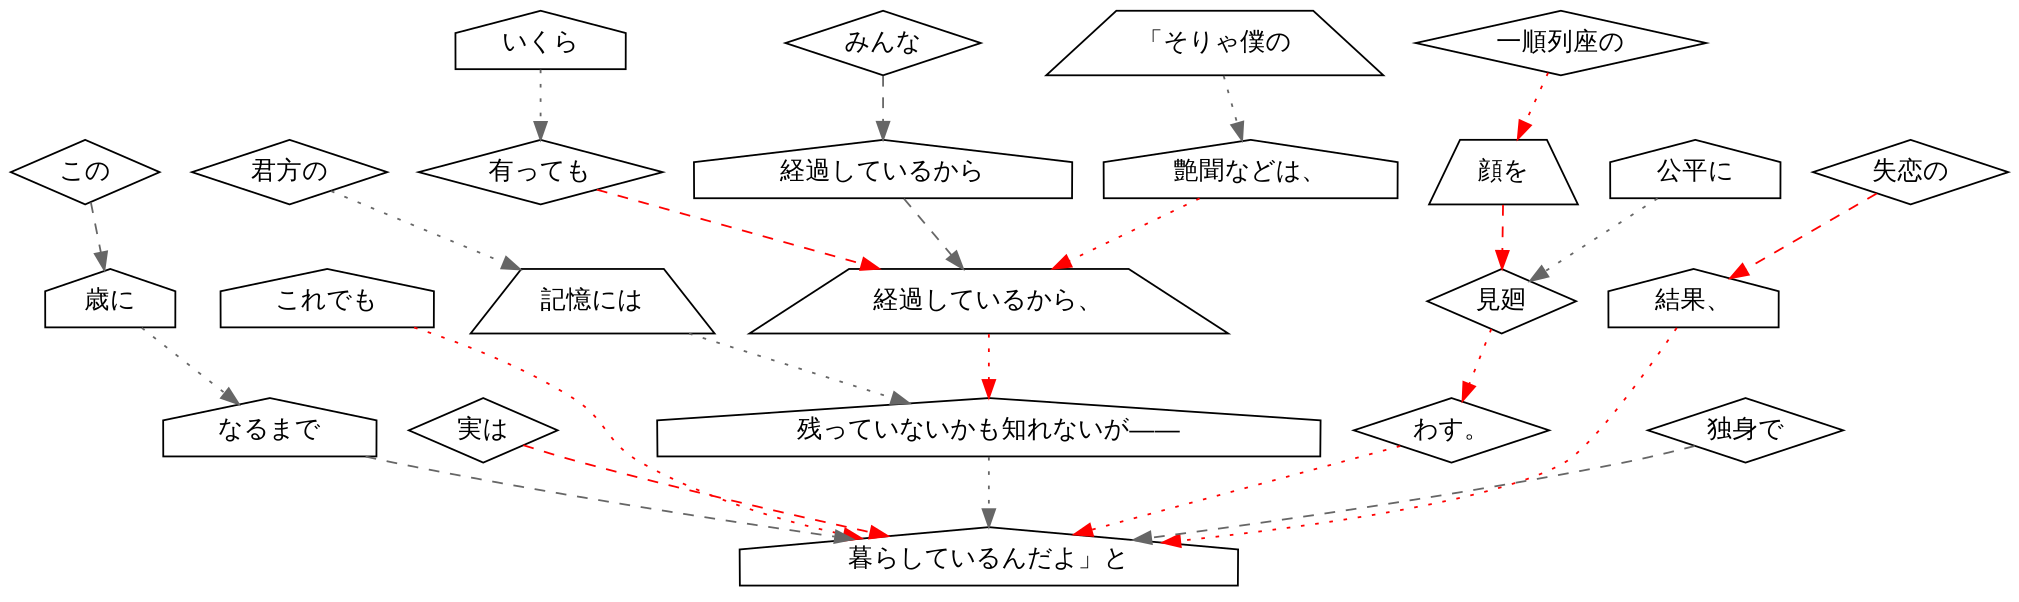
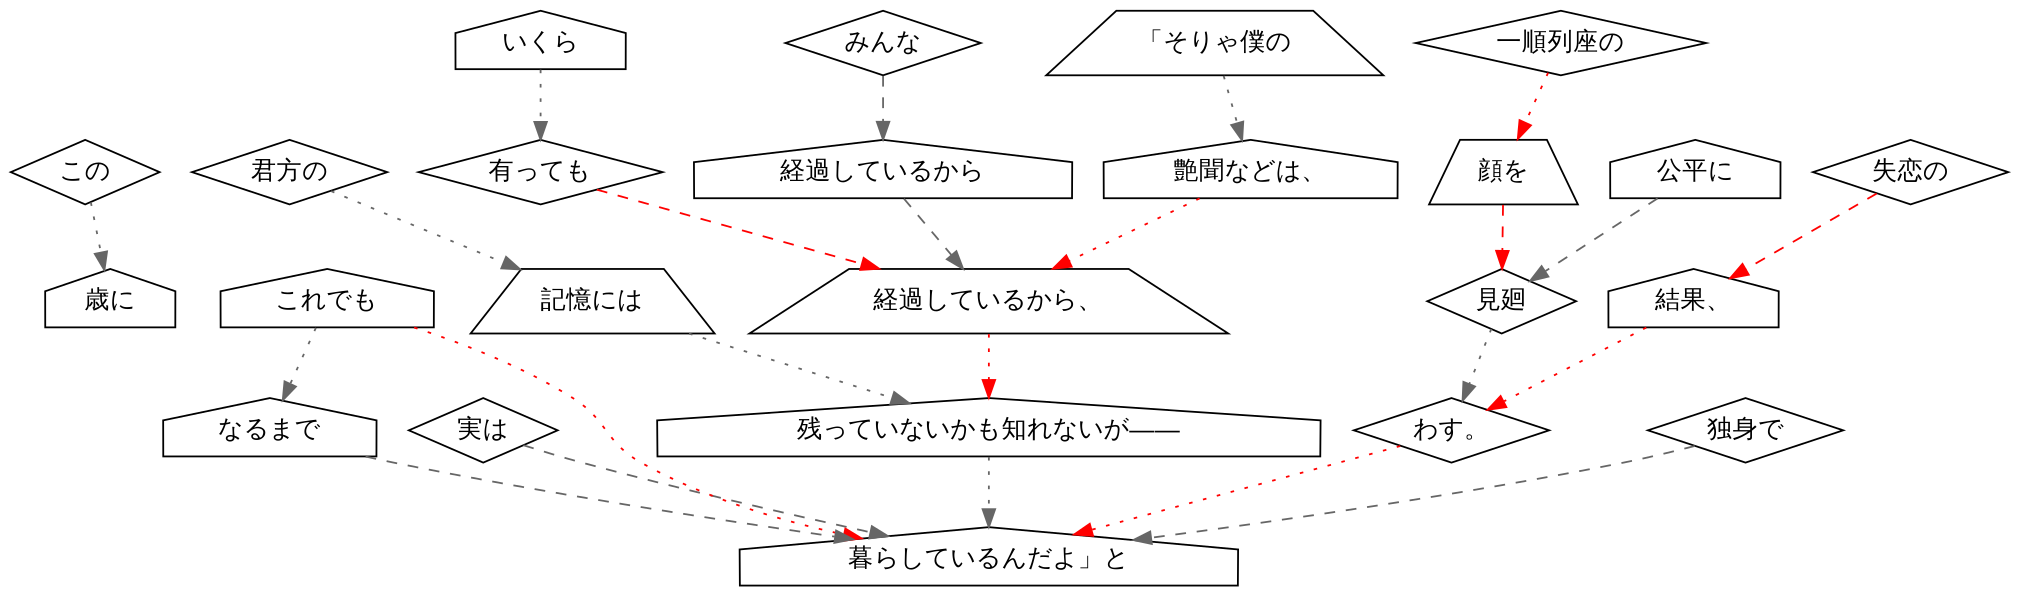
(96, 227) -> (96, 227)
(1601, 235) -> (1601, 235)
(1480, 357) -> (1480, 357)
(183, 360) -> (303, 356)
(1569, 460) -> (1575, 364)
(653, 481) -> (653, 481)
